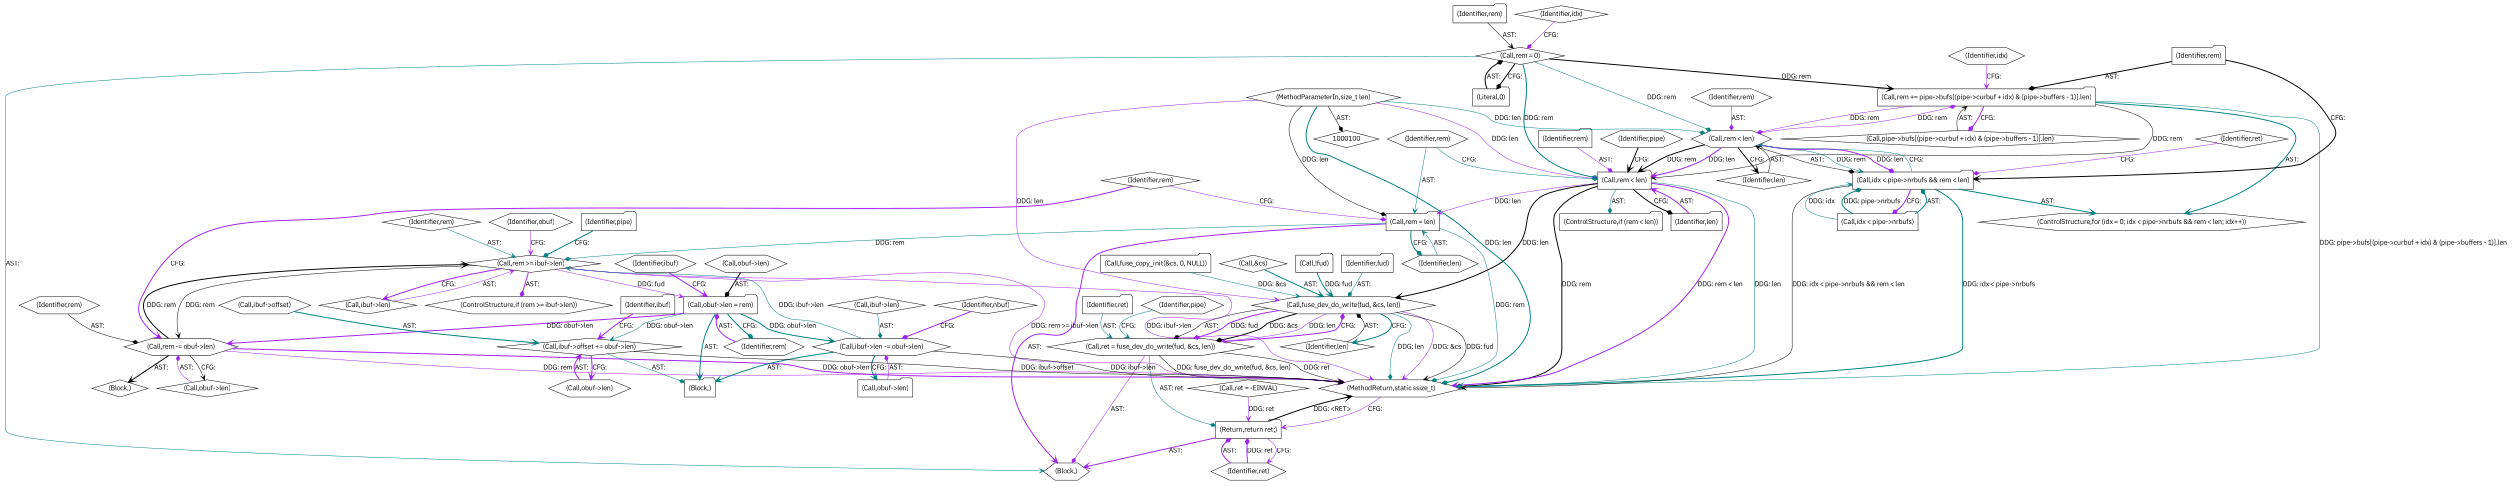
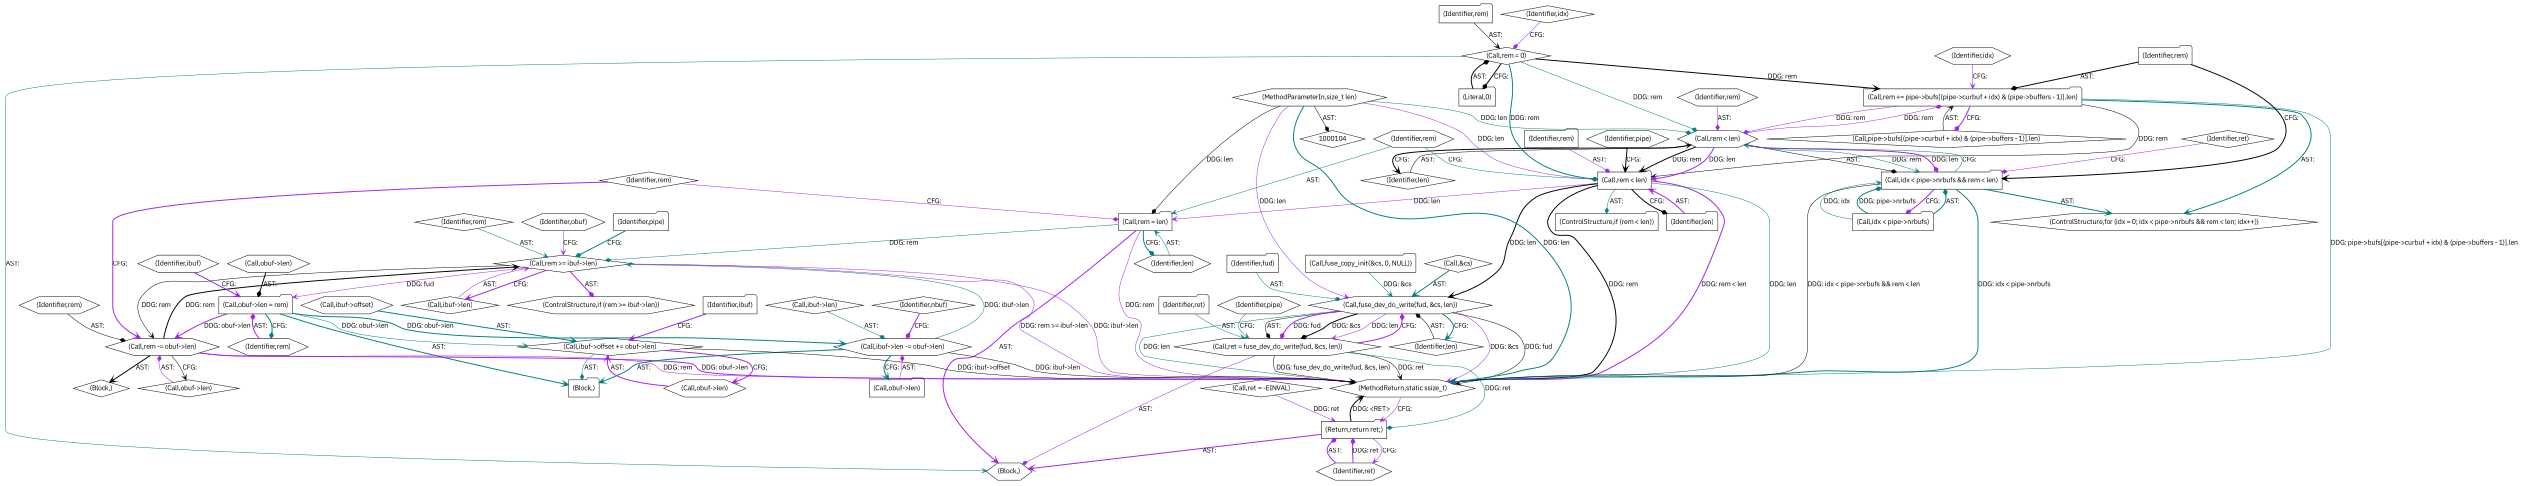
(1346, 139) -> (1333, 139)
(1467, 231) -> (1501, 218)
(1314, 264) -> none
(1495, 311) -> (1171, 371)
(1172, 388) -> (1498, 388)
